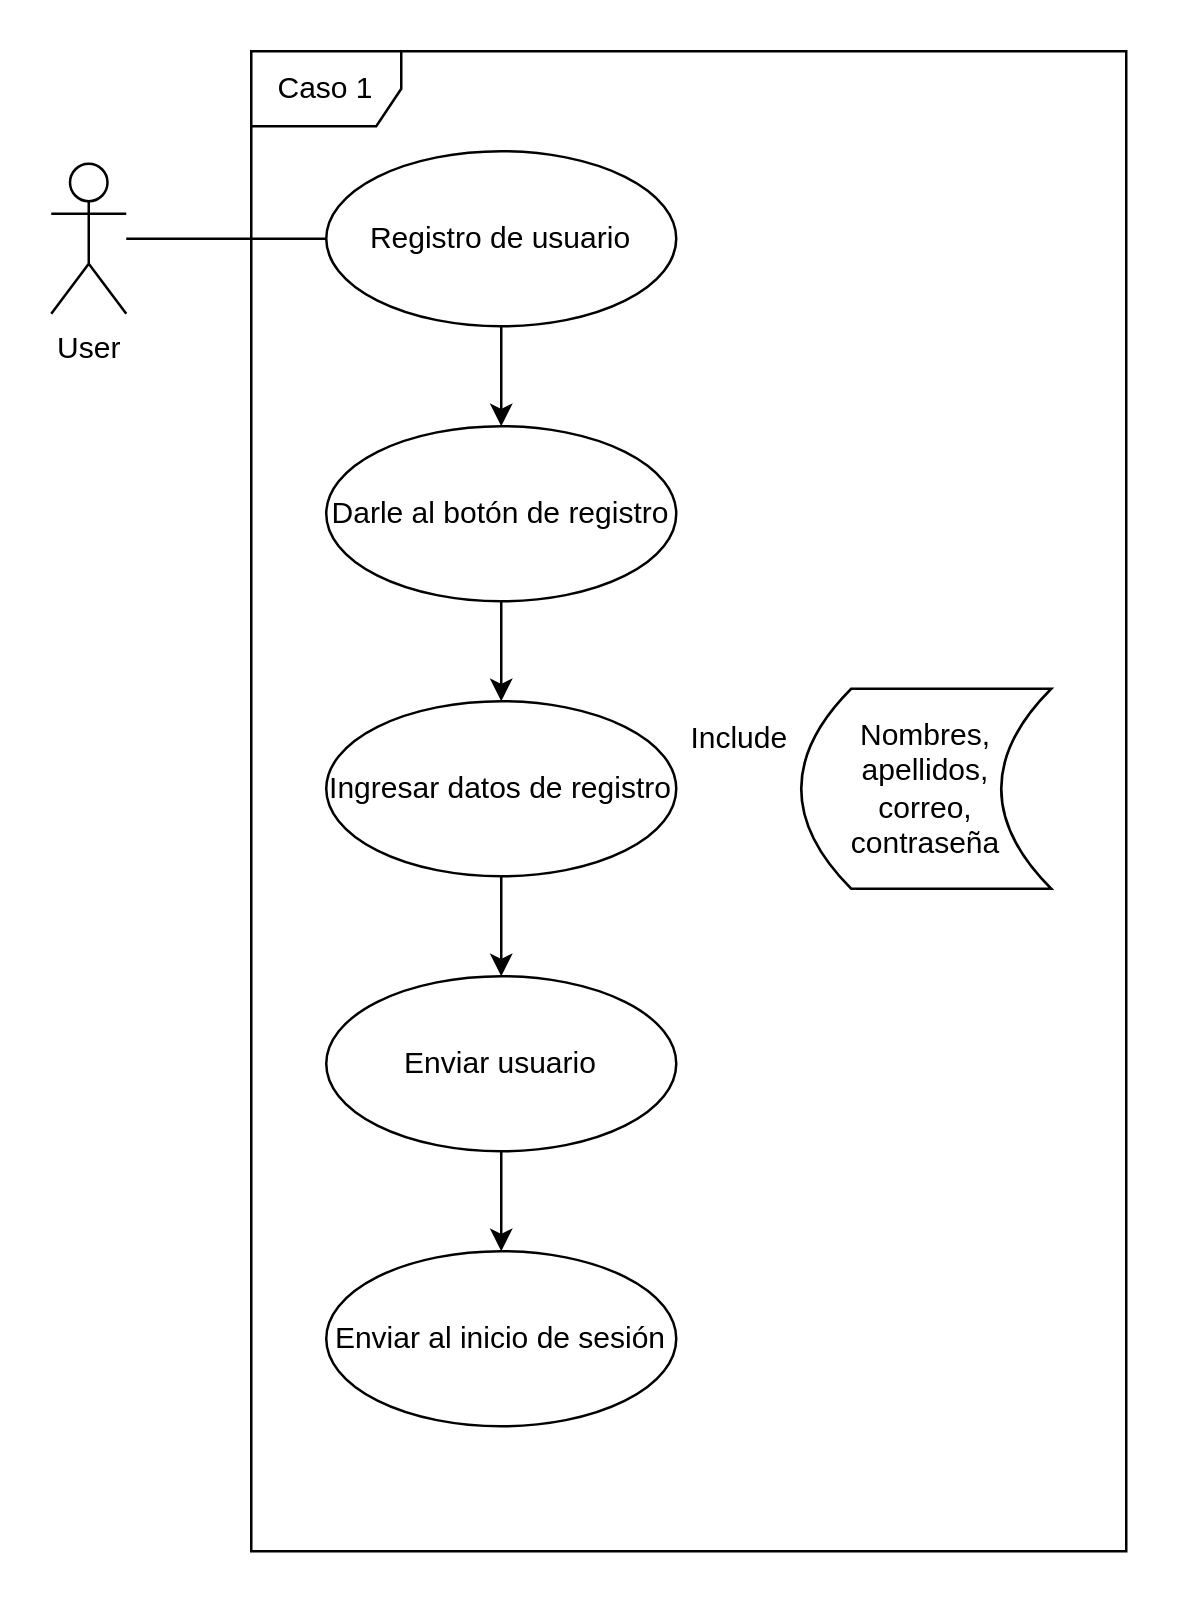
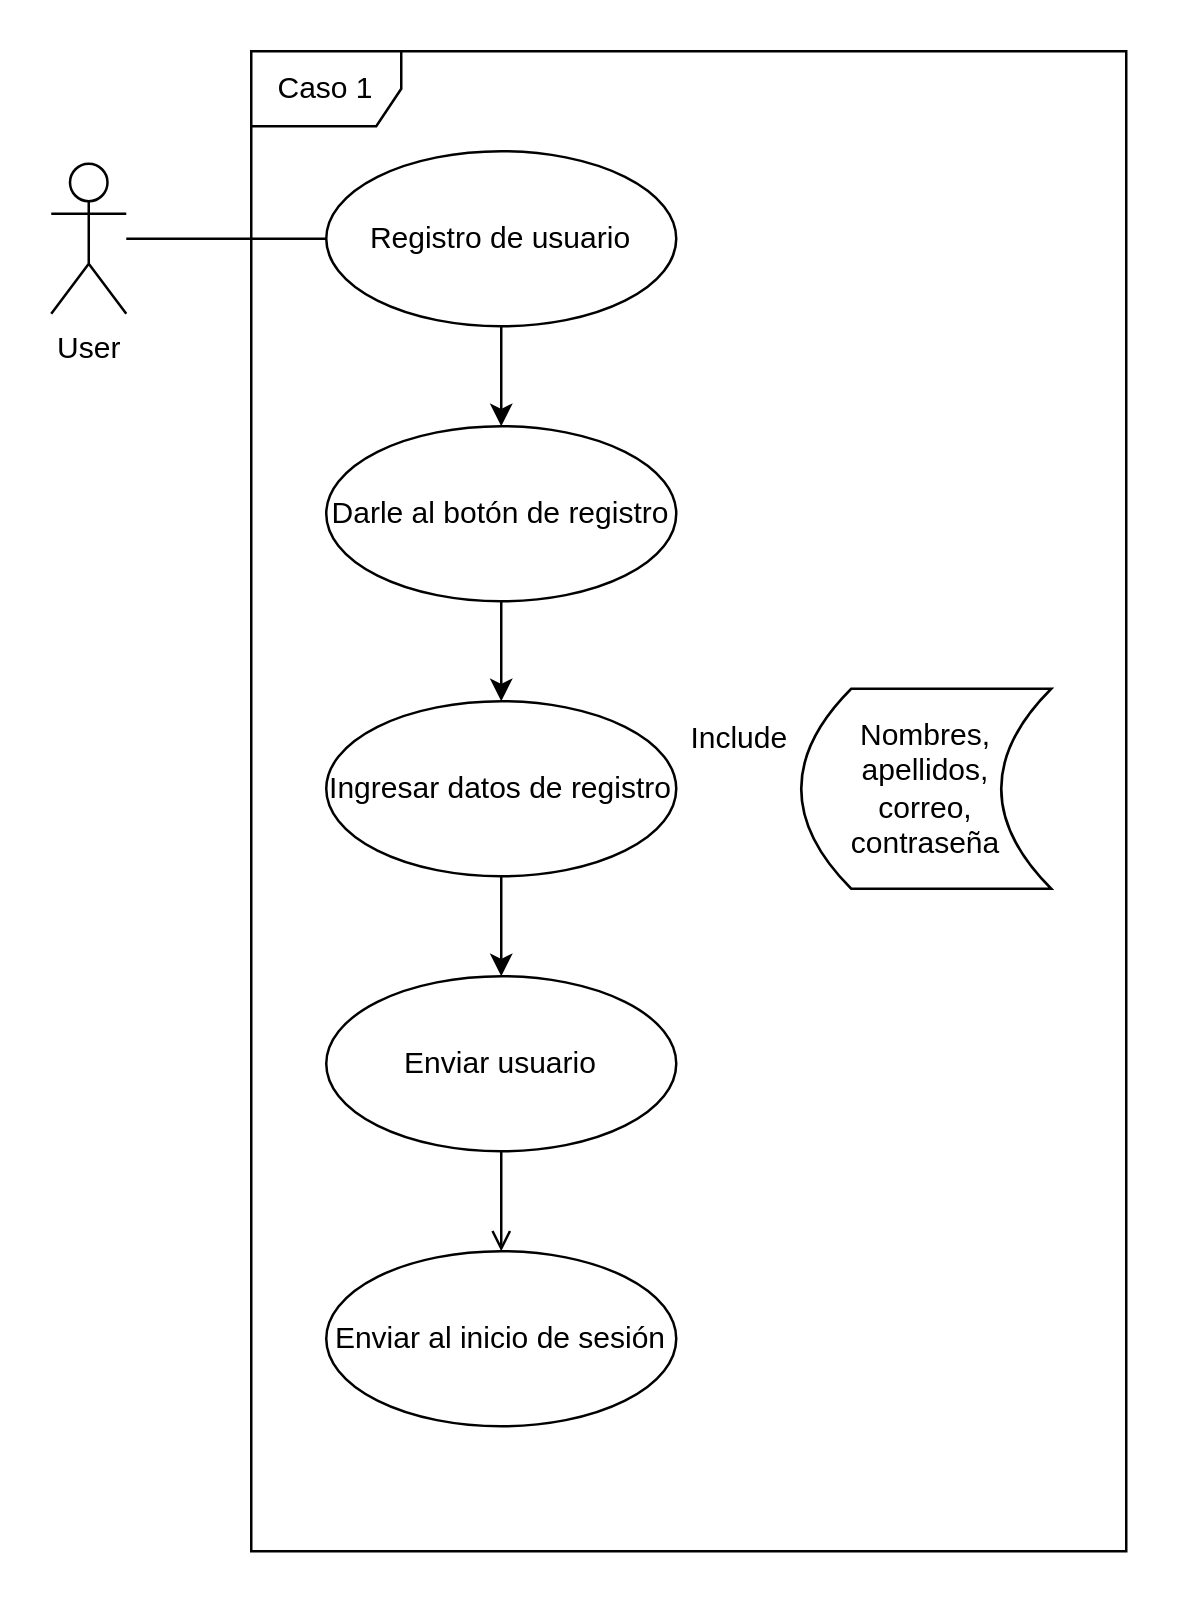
(501, 1233) -> (501, 1237)
